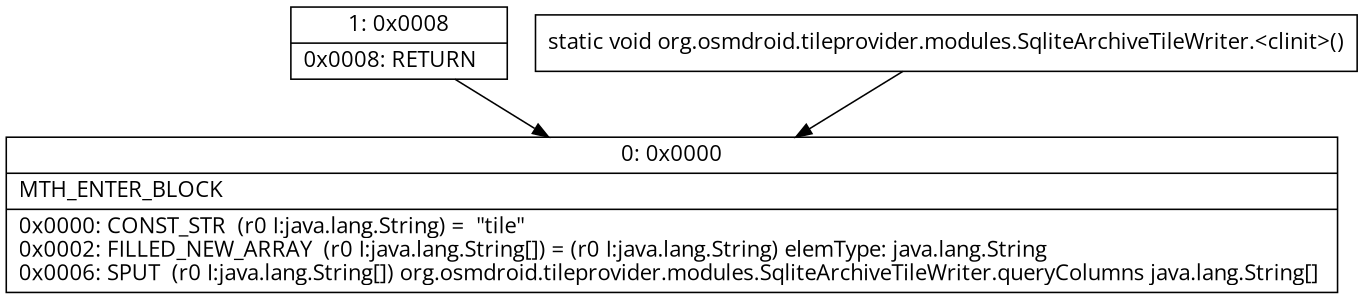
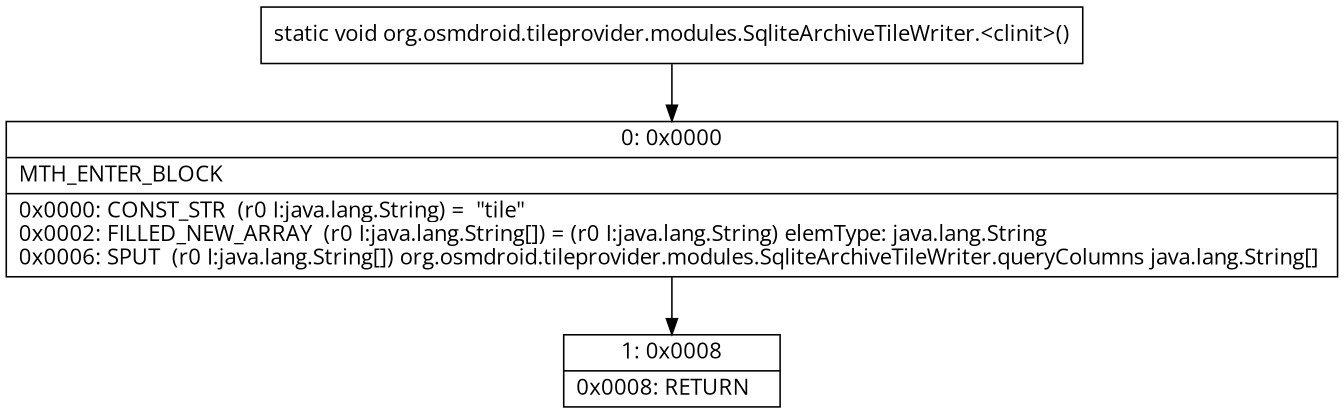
(495, 104) -> (672, 298)
